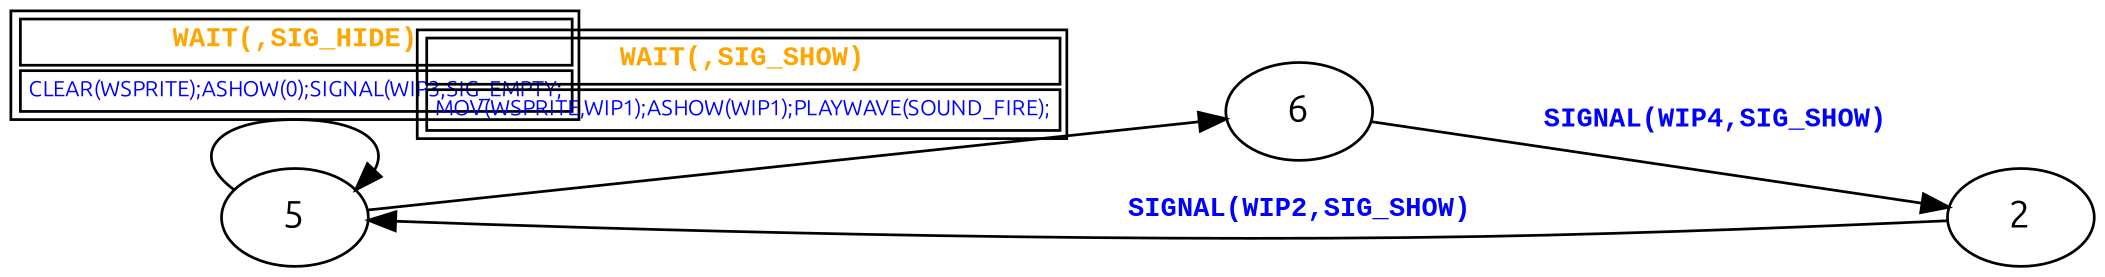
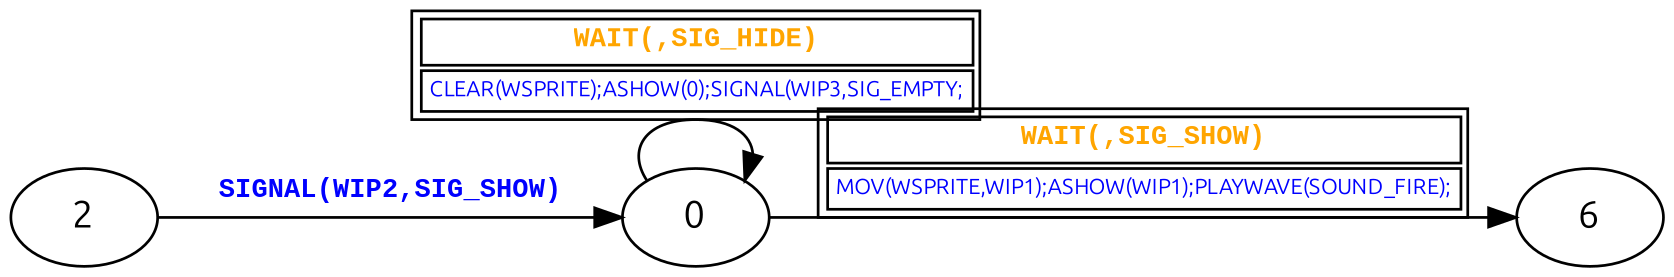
(1647, 162) -> none
(295, 217) -> (696, 217)
